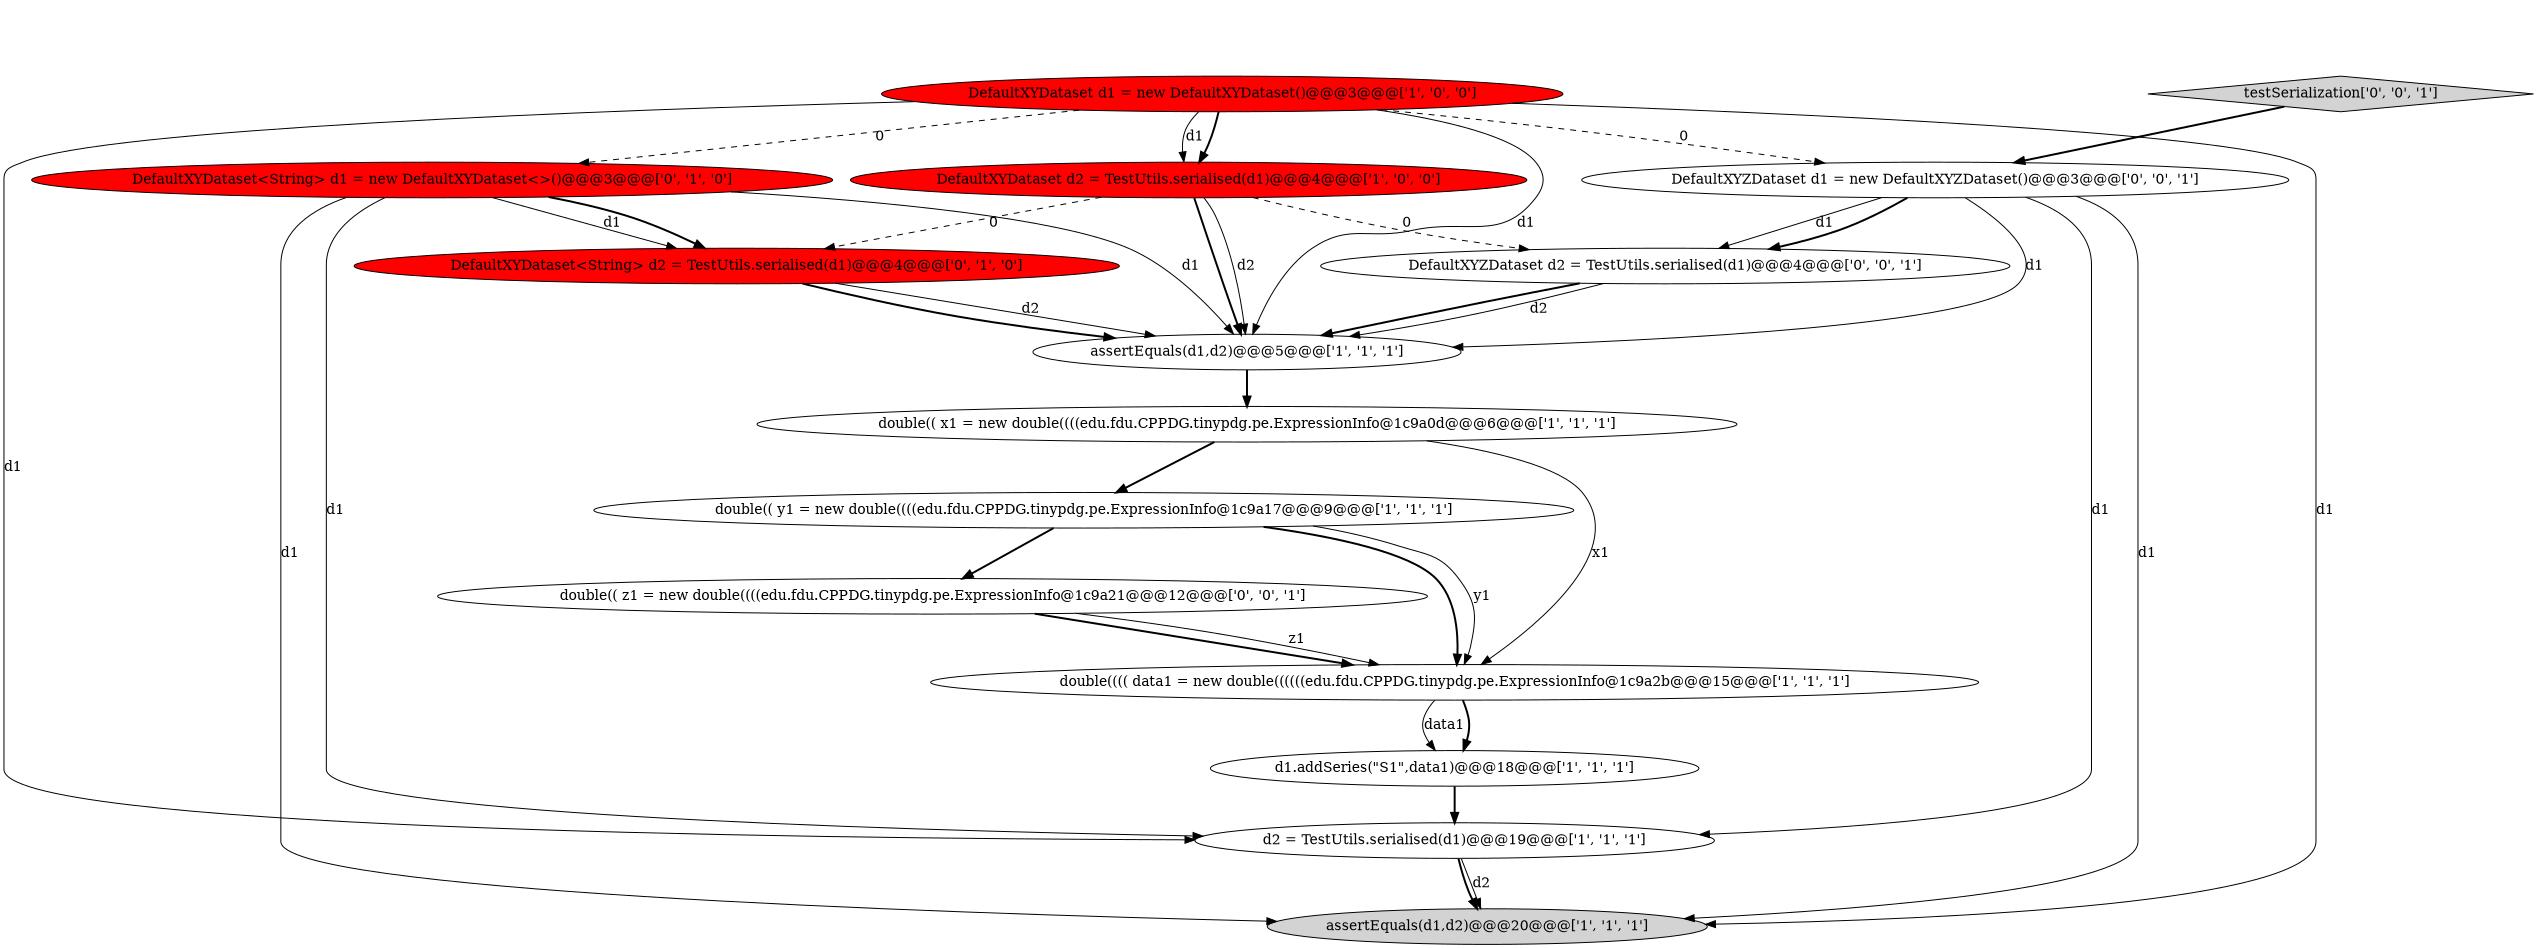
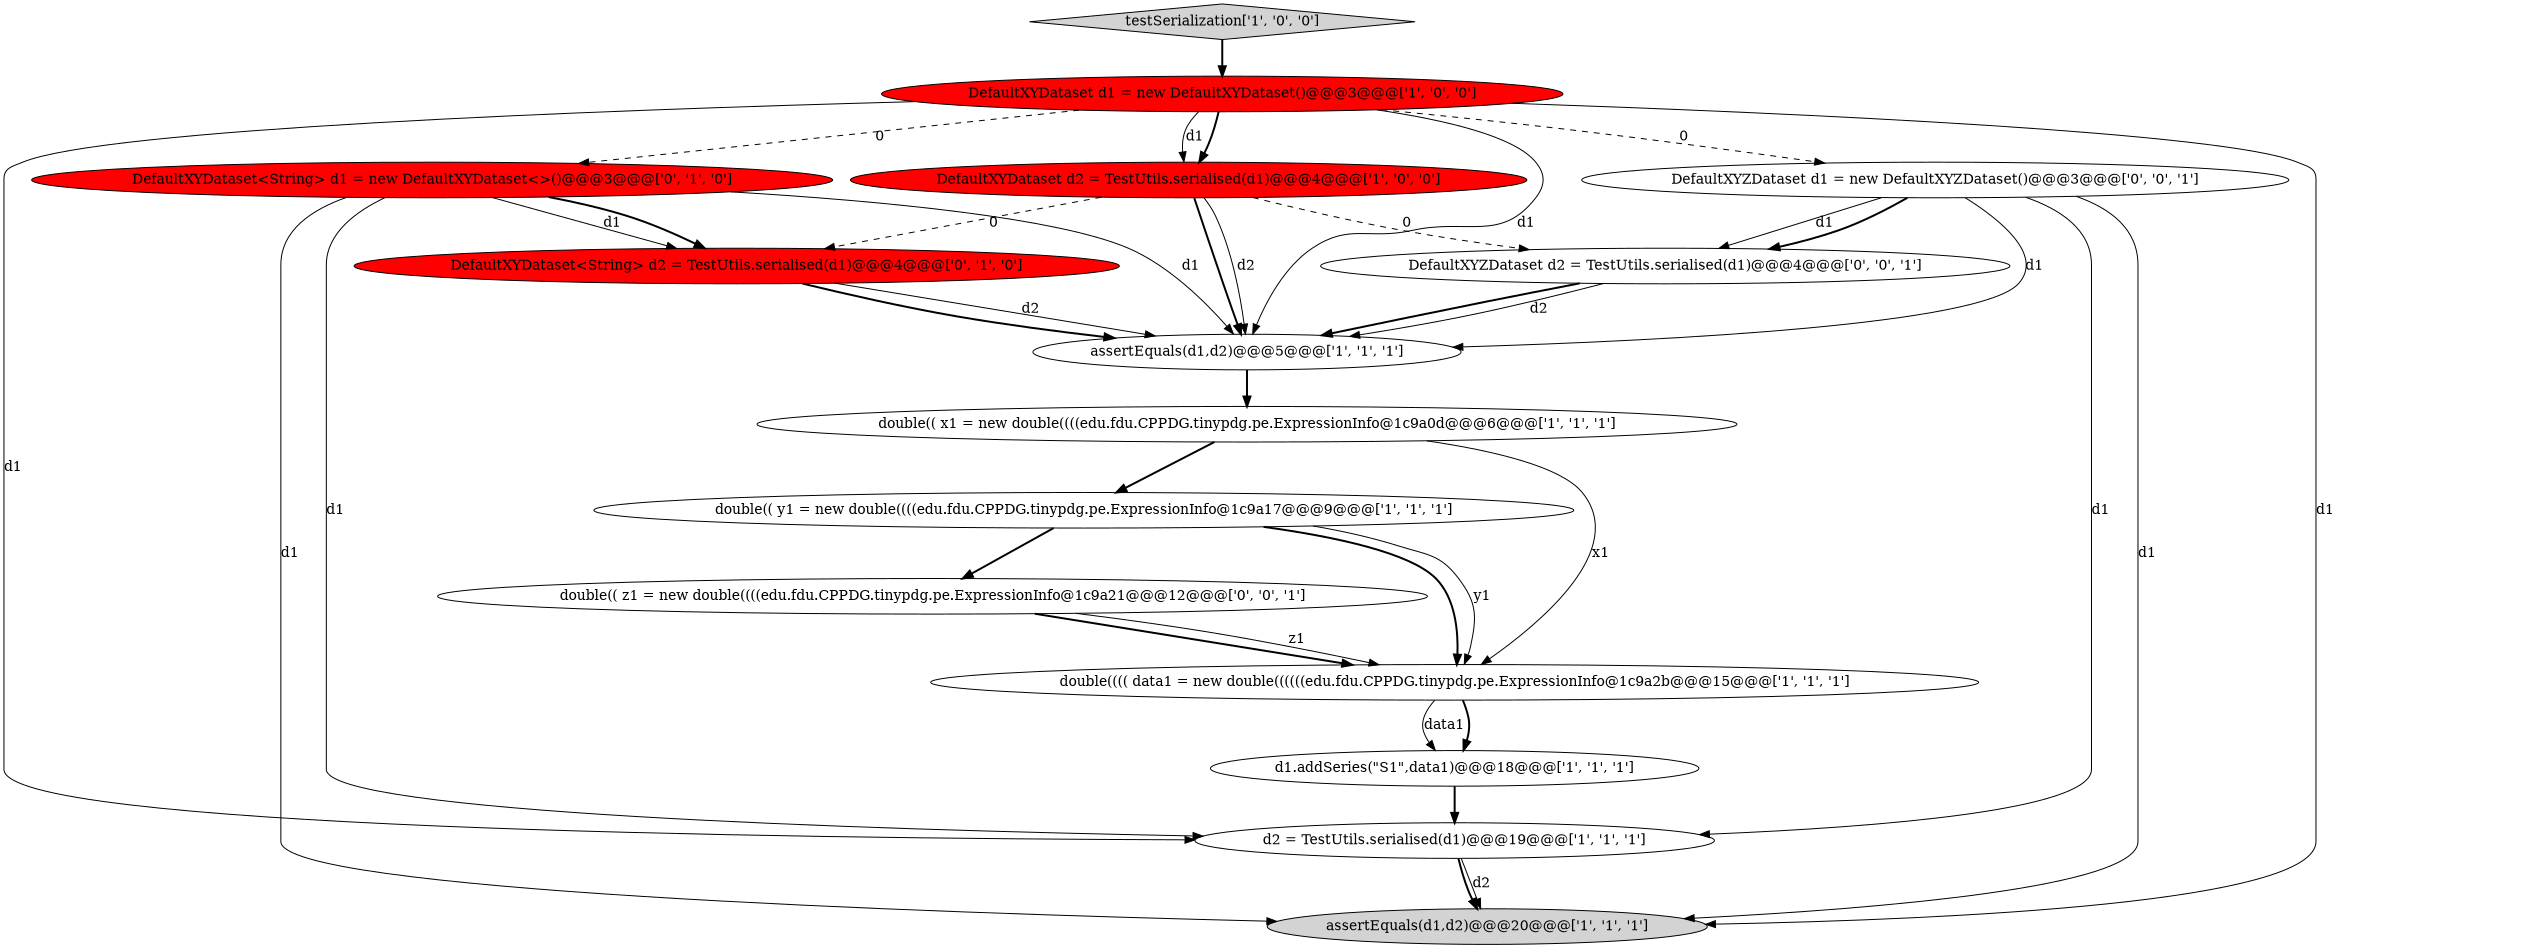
none -> (1222, 22)
(2341, 94) -> none
